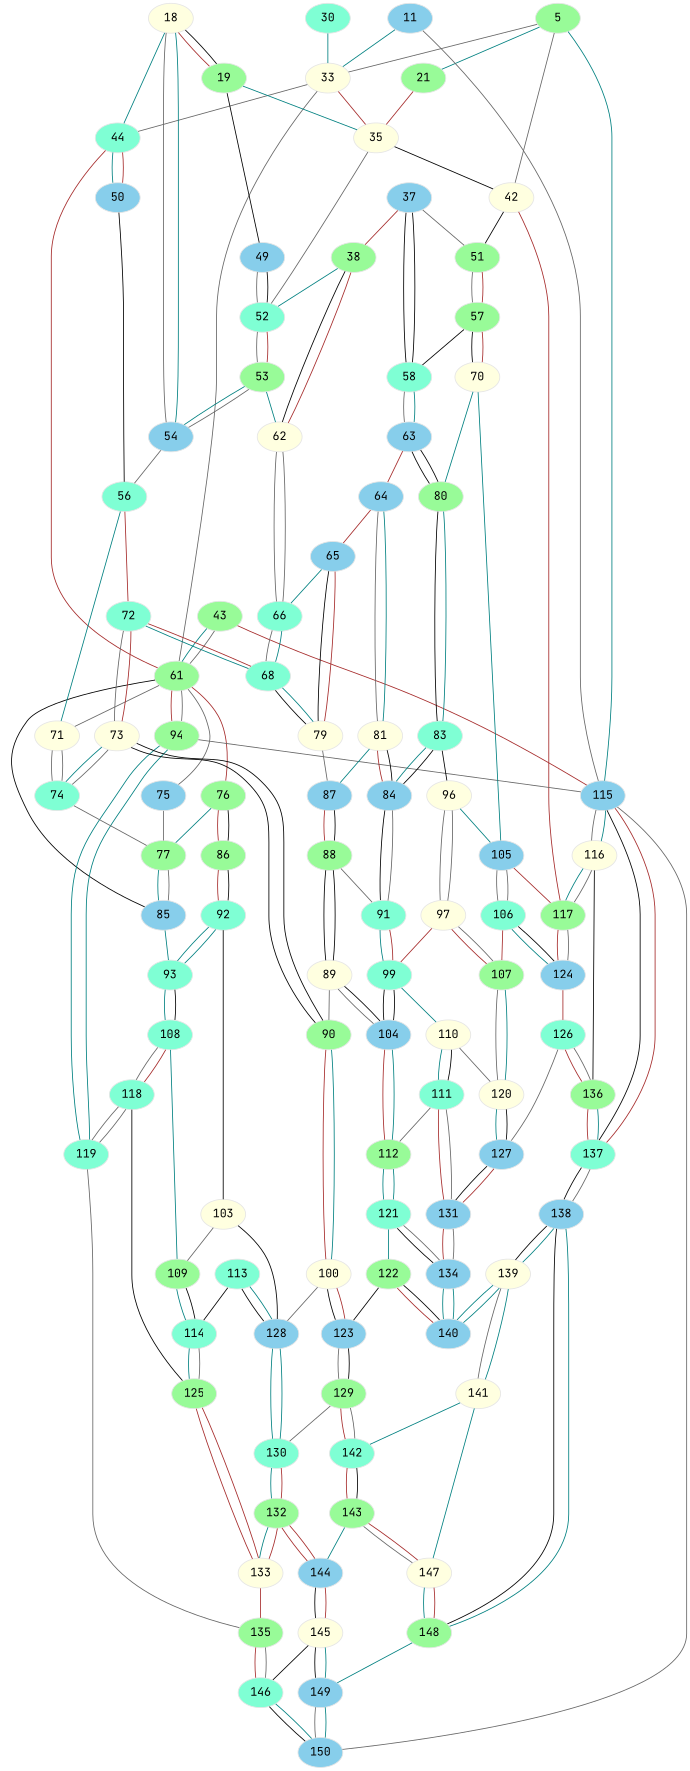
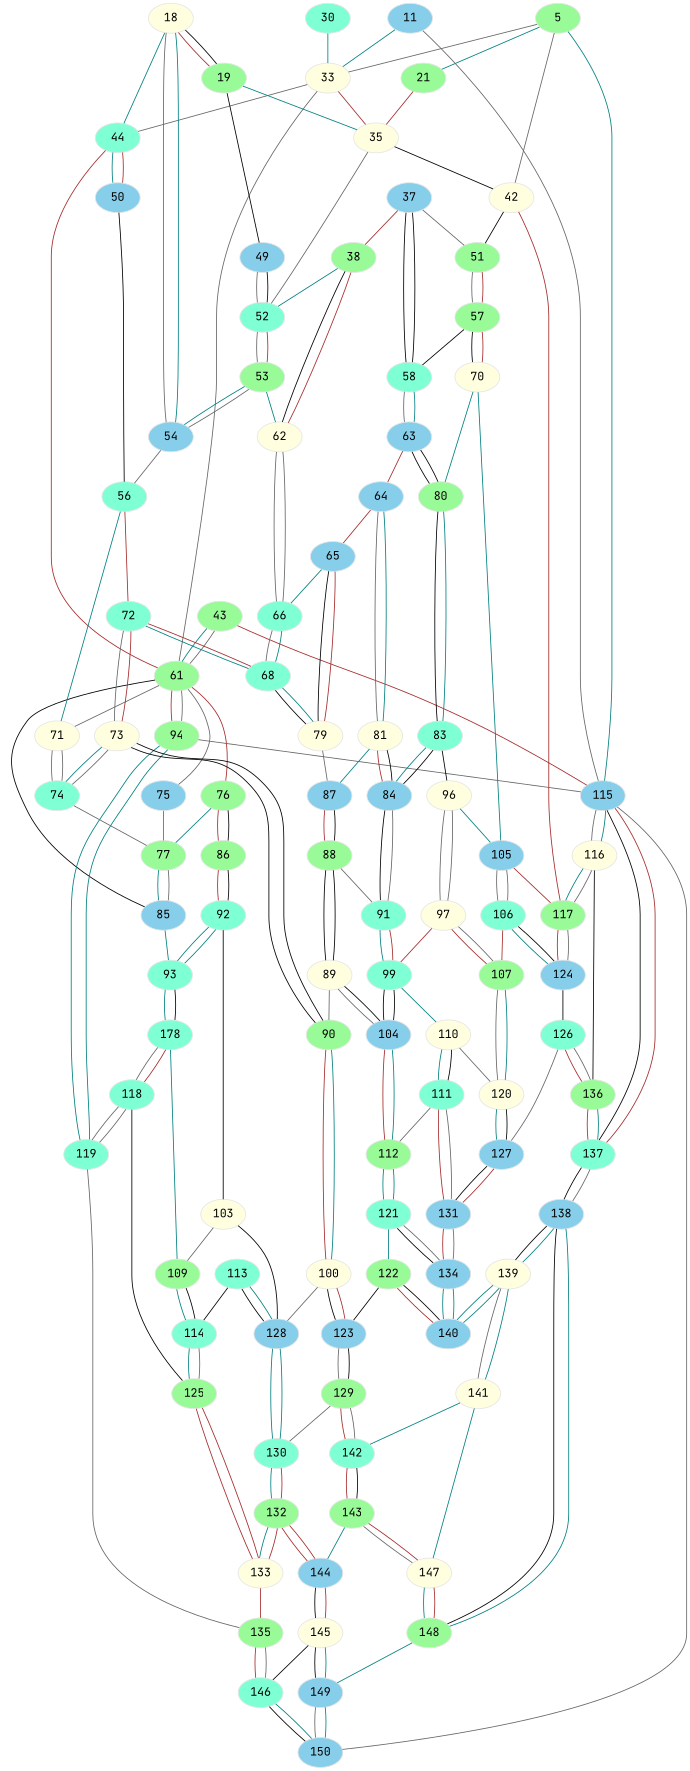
(563, 1005) -> (563, 1005)
(170, 1035) -> (170, 1035)
